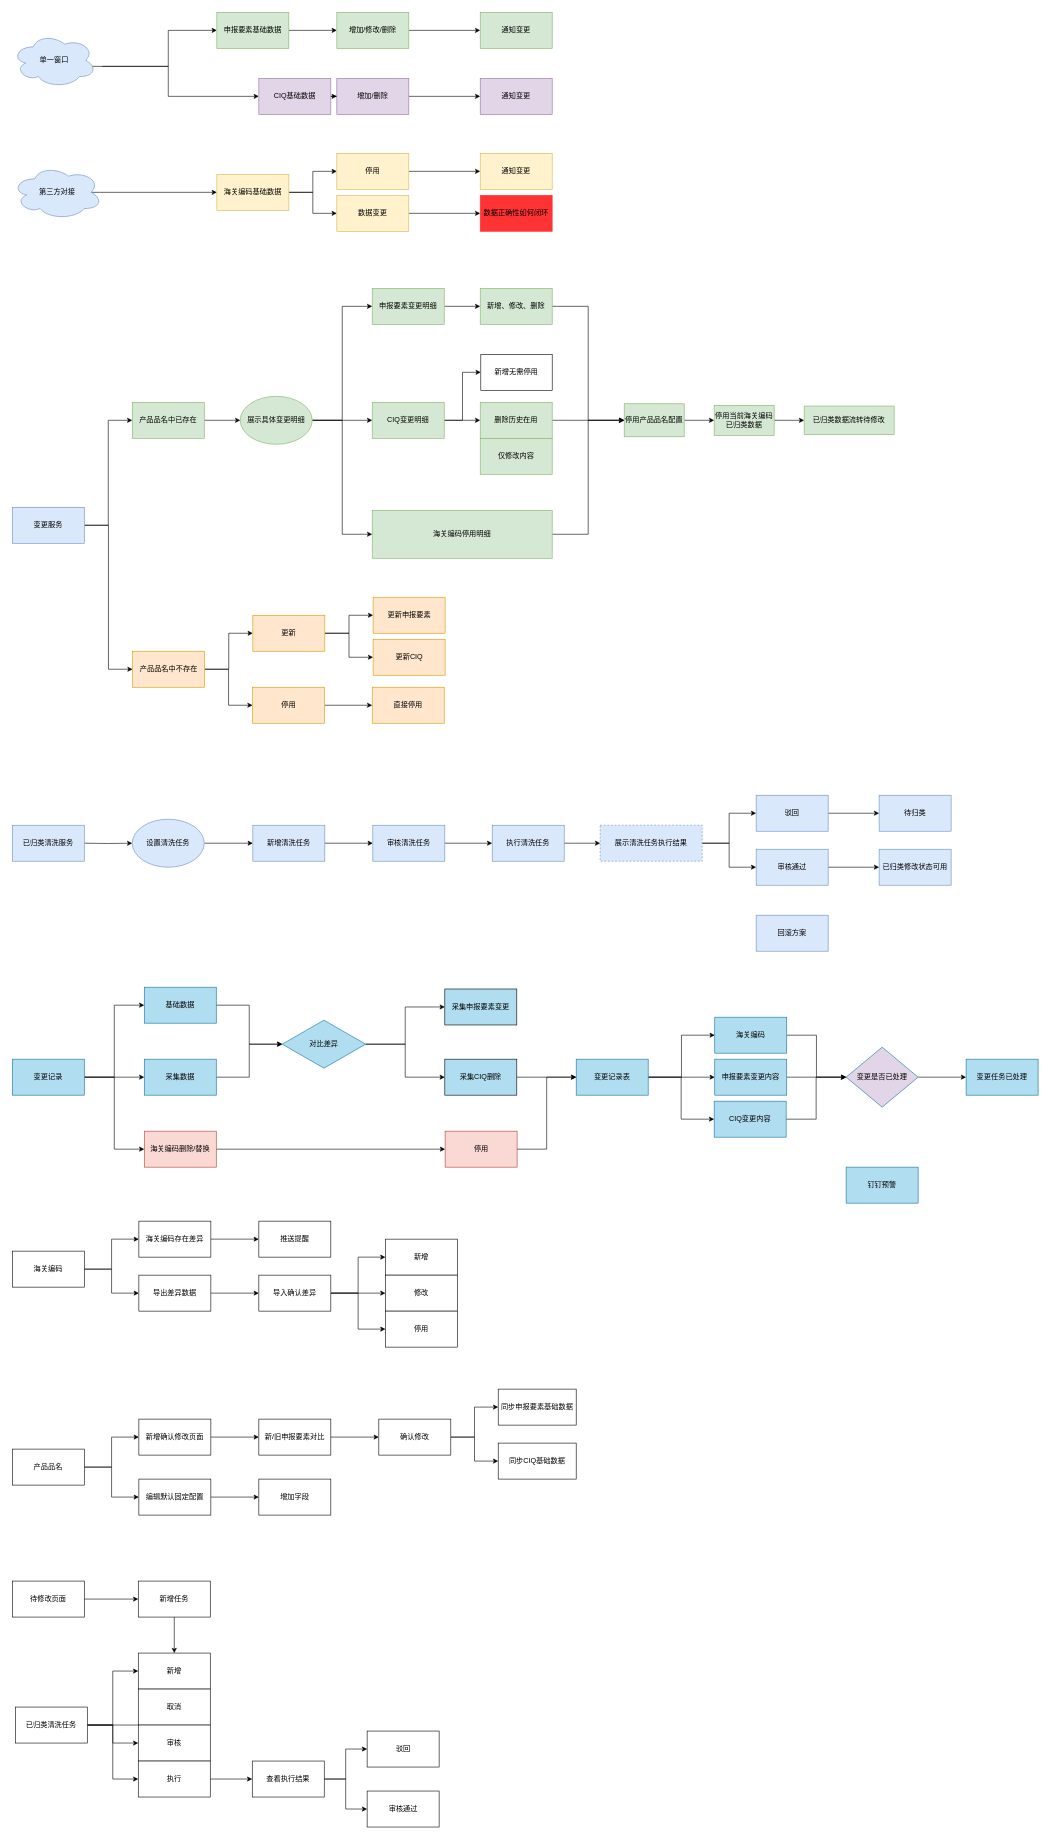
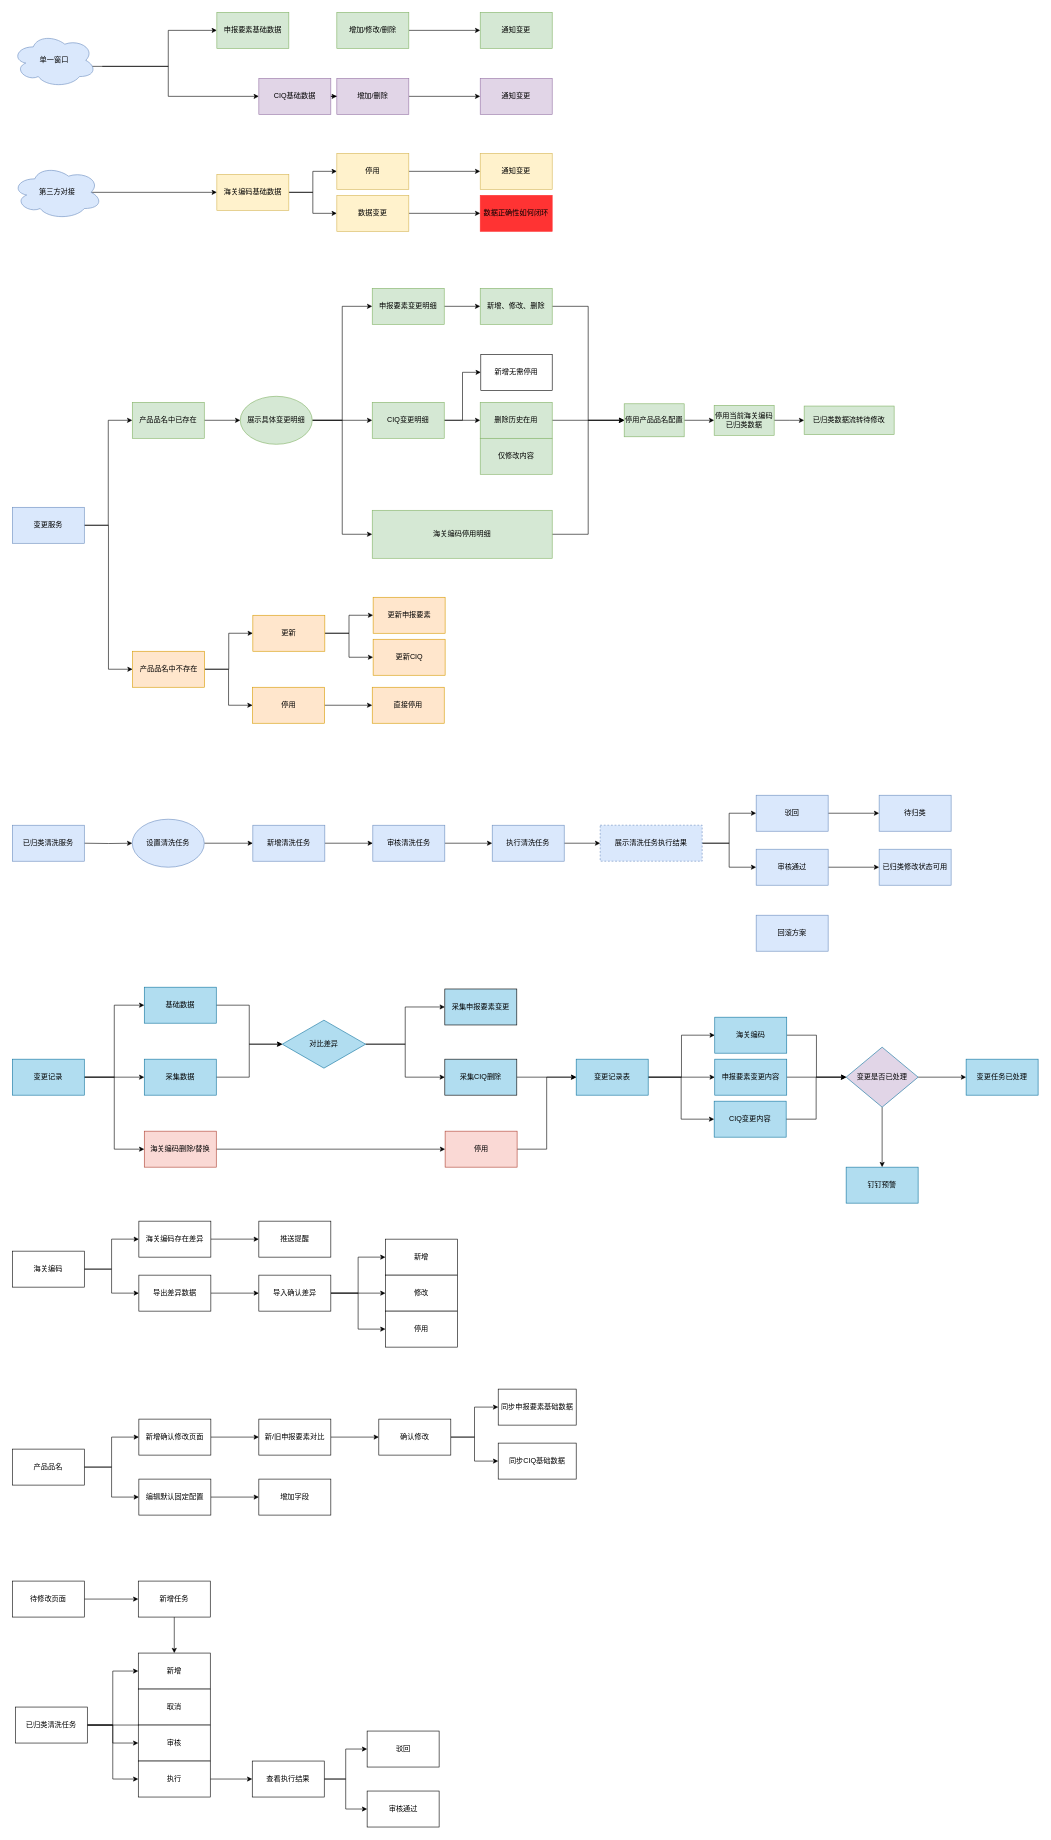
(311, 30) -> none
none -> (882, 1161)
